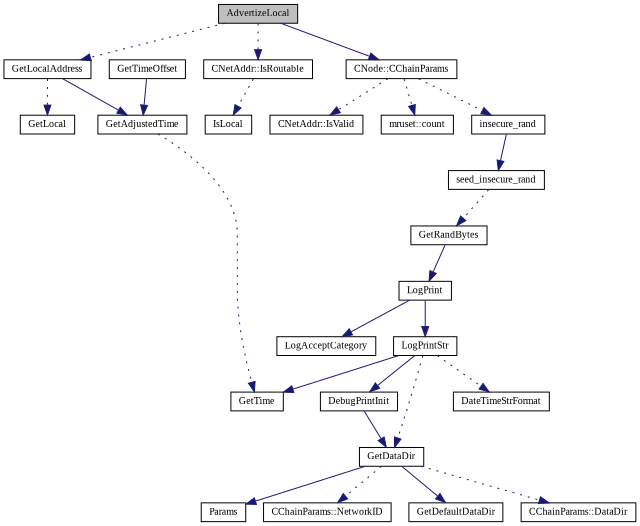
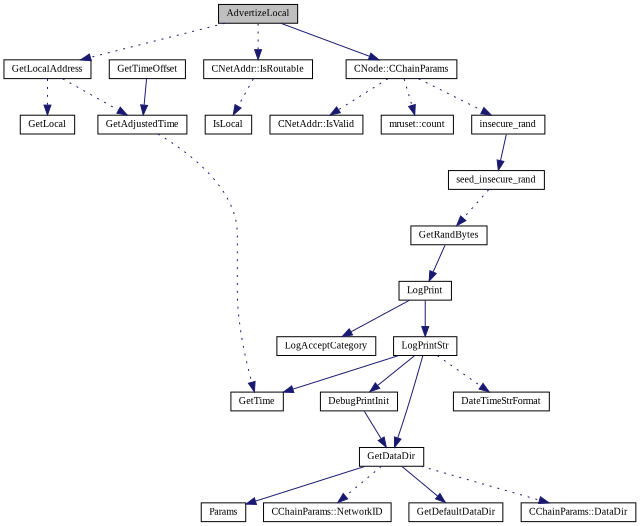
(90, 94) -> (90, 94)
(411, 397) -> (411, 397)
